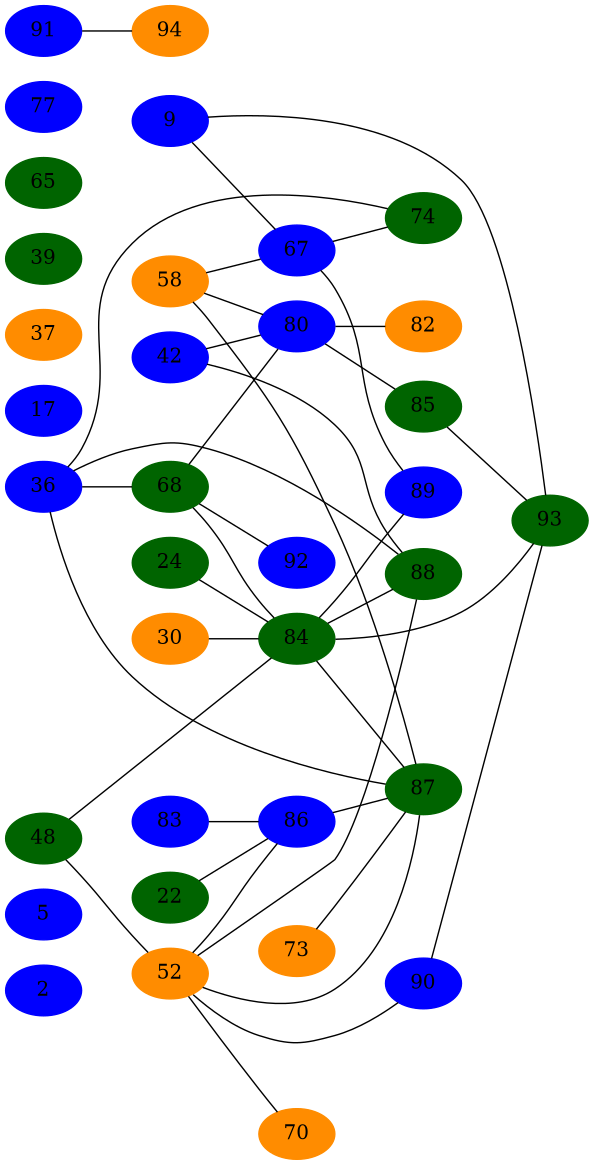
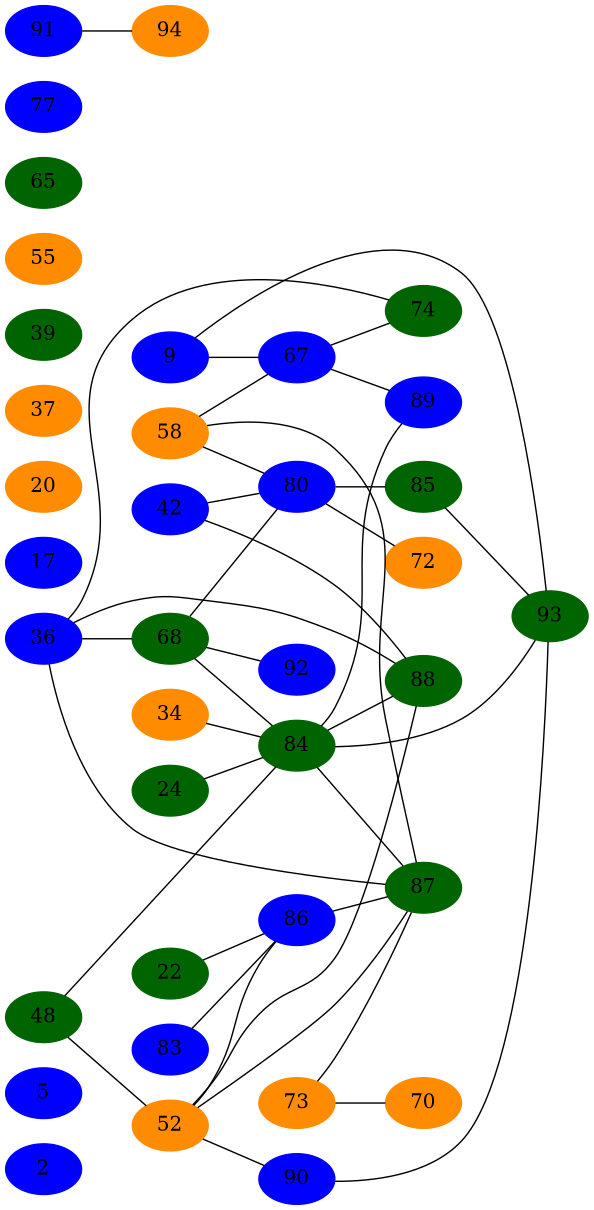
none -> (44, 259)
(423, 326) -> (423, 563)
none -> (44, 487)
(170, 639) -> (170, 715)
(232, 1055) -> (360, 1103)
